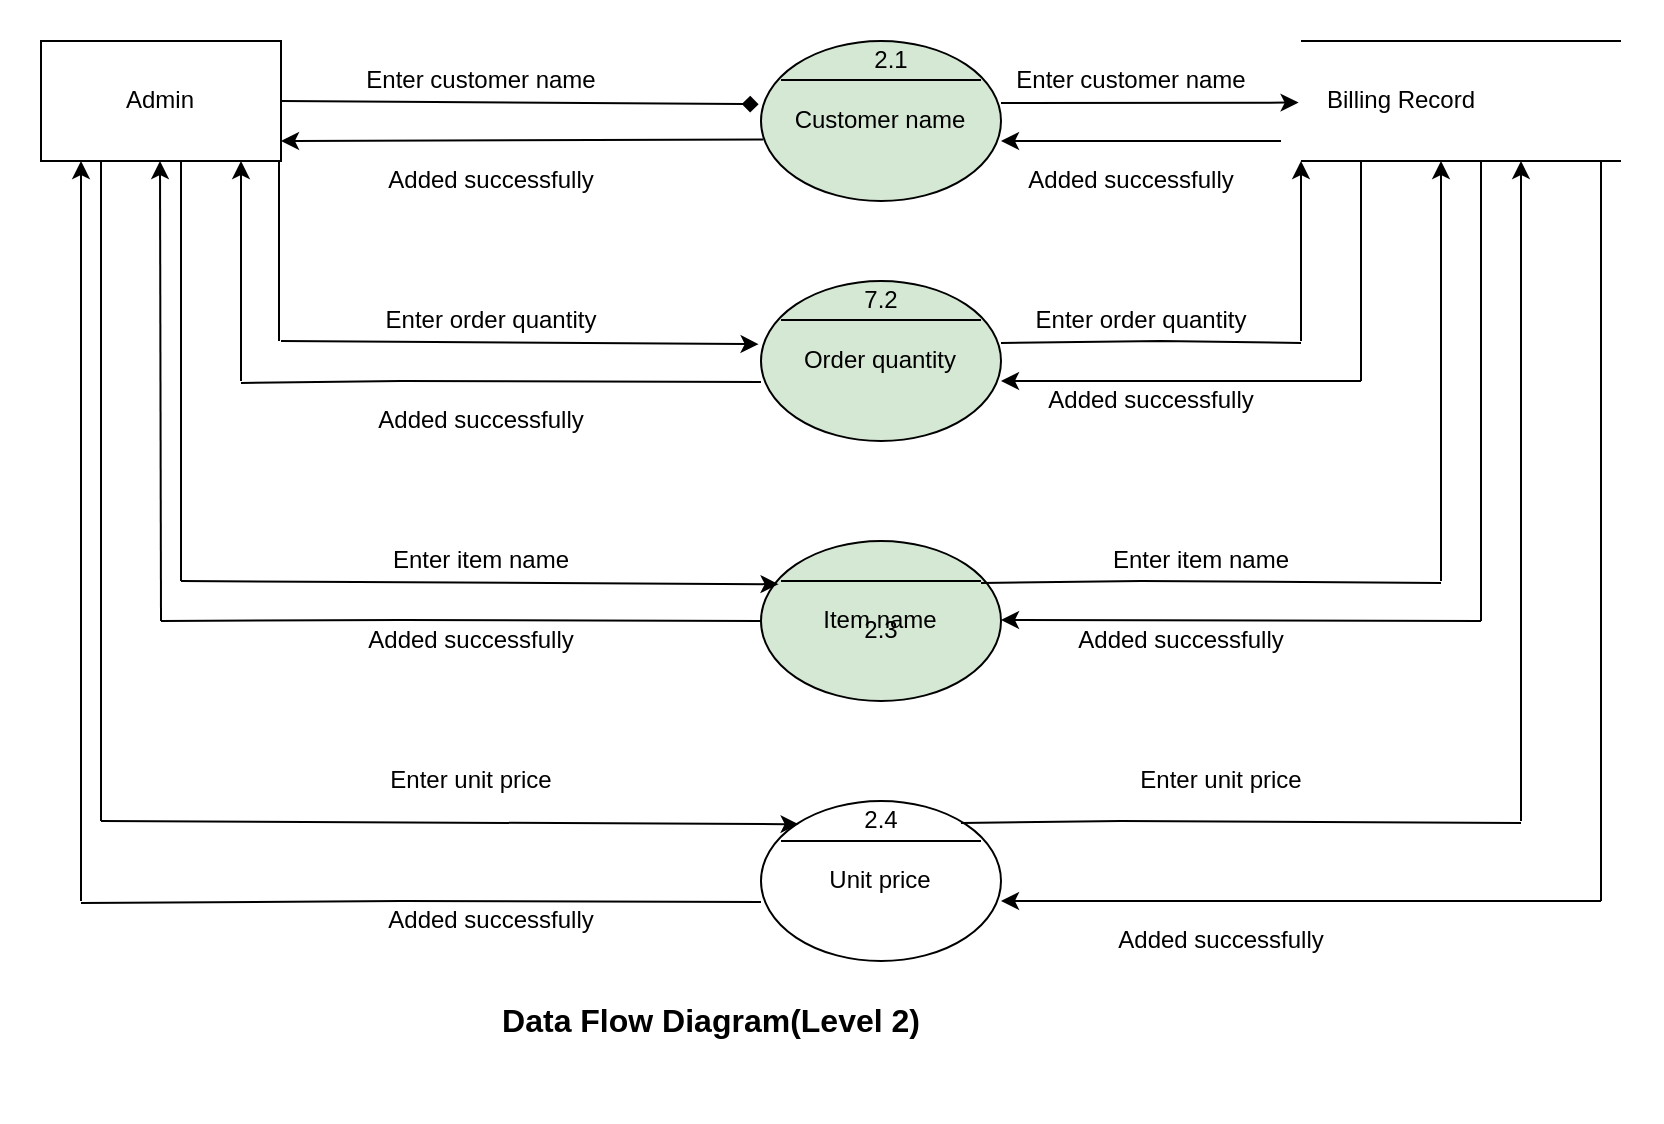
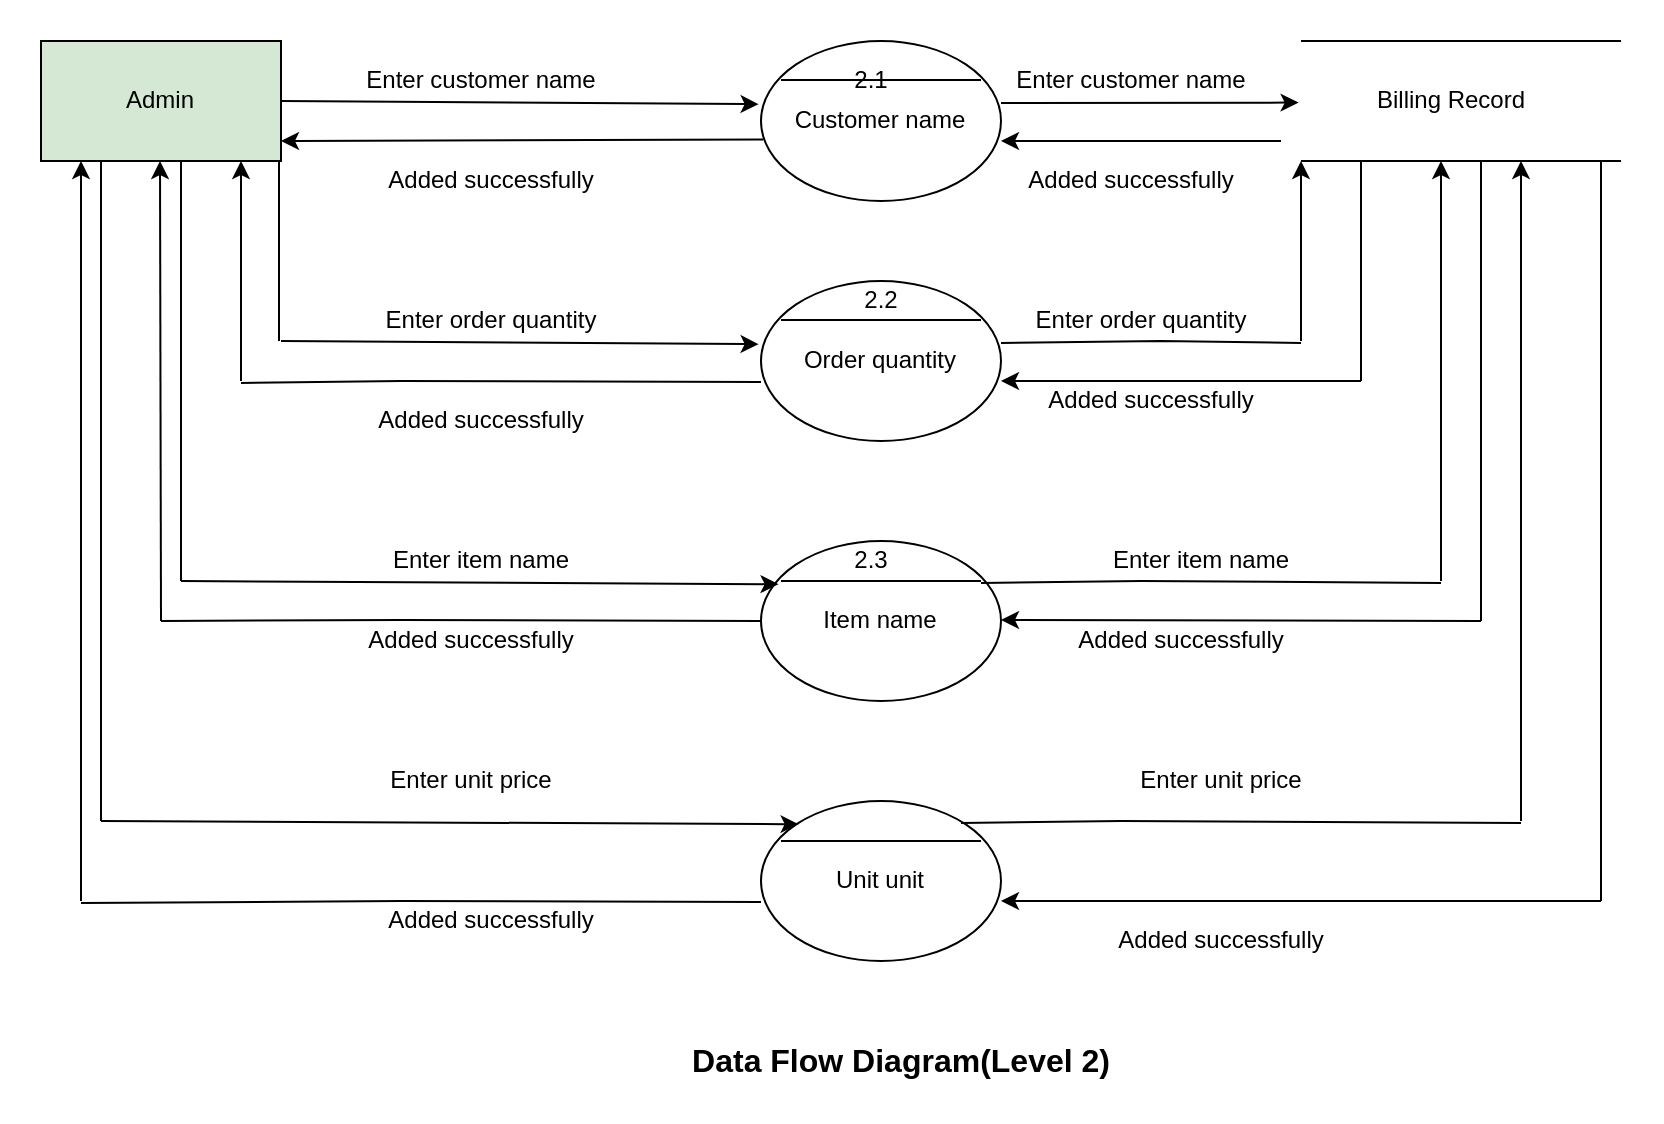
(891, 61) -> (871, 81)
(161, 101) -> (161, 101)
(1401, 101) -> (1451, 101)
(742, 104) -> (743, 104)
(881, 121) -> (881, 121)
(882, 301) -> (882, 301)
(881, 361) -> (881, 361)
(881, 621) -> (881, 621)
(881, 631) -> (871, 561)
(881, 821) -> none
(881, 881) -> (881, 881)
(711, 1021) -> (901, 1061)
